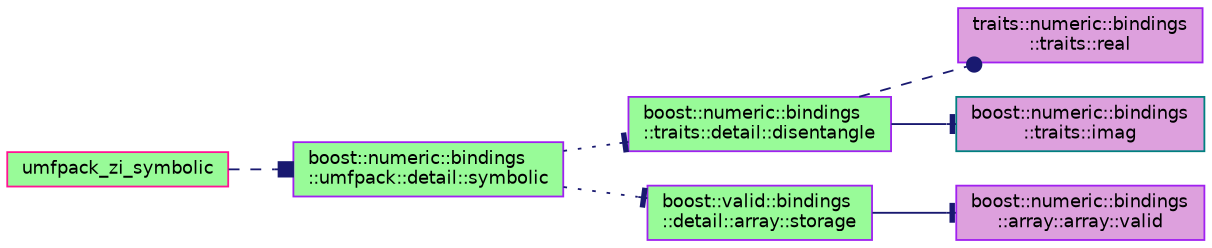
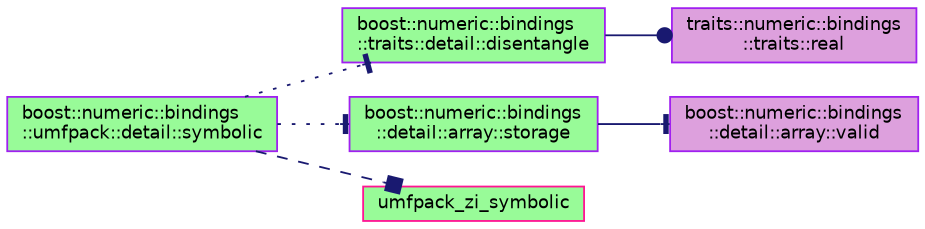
(913, 82) -> (631, 35)
(1080, 124) -> none
(252, 169) -> (319, 167)
(760, 213) -> (474, 124)
(1080, 213) -> (794, 124)
